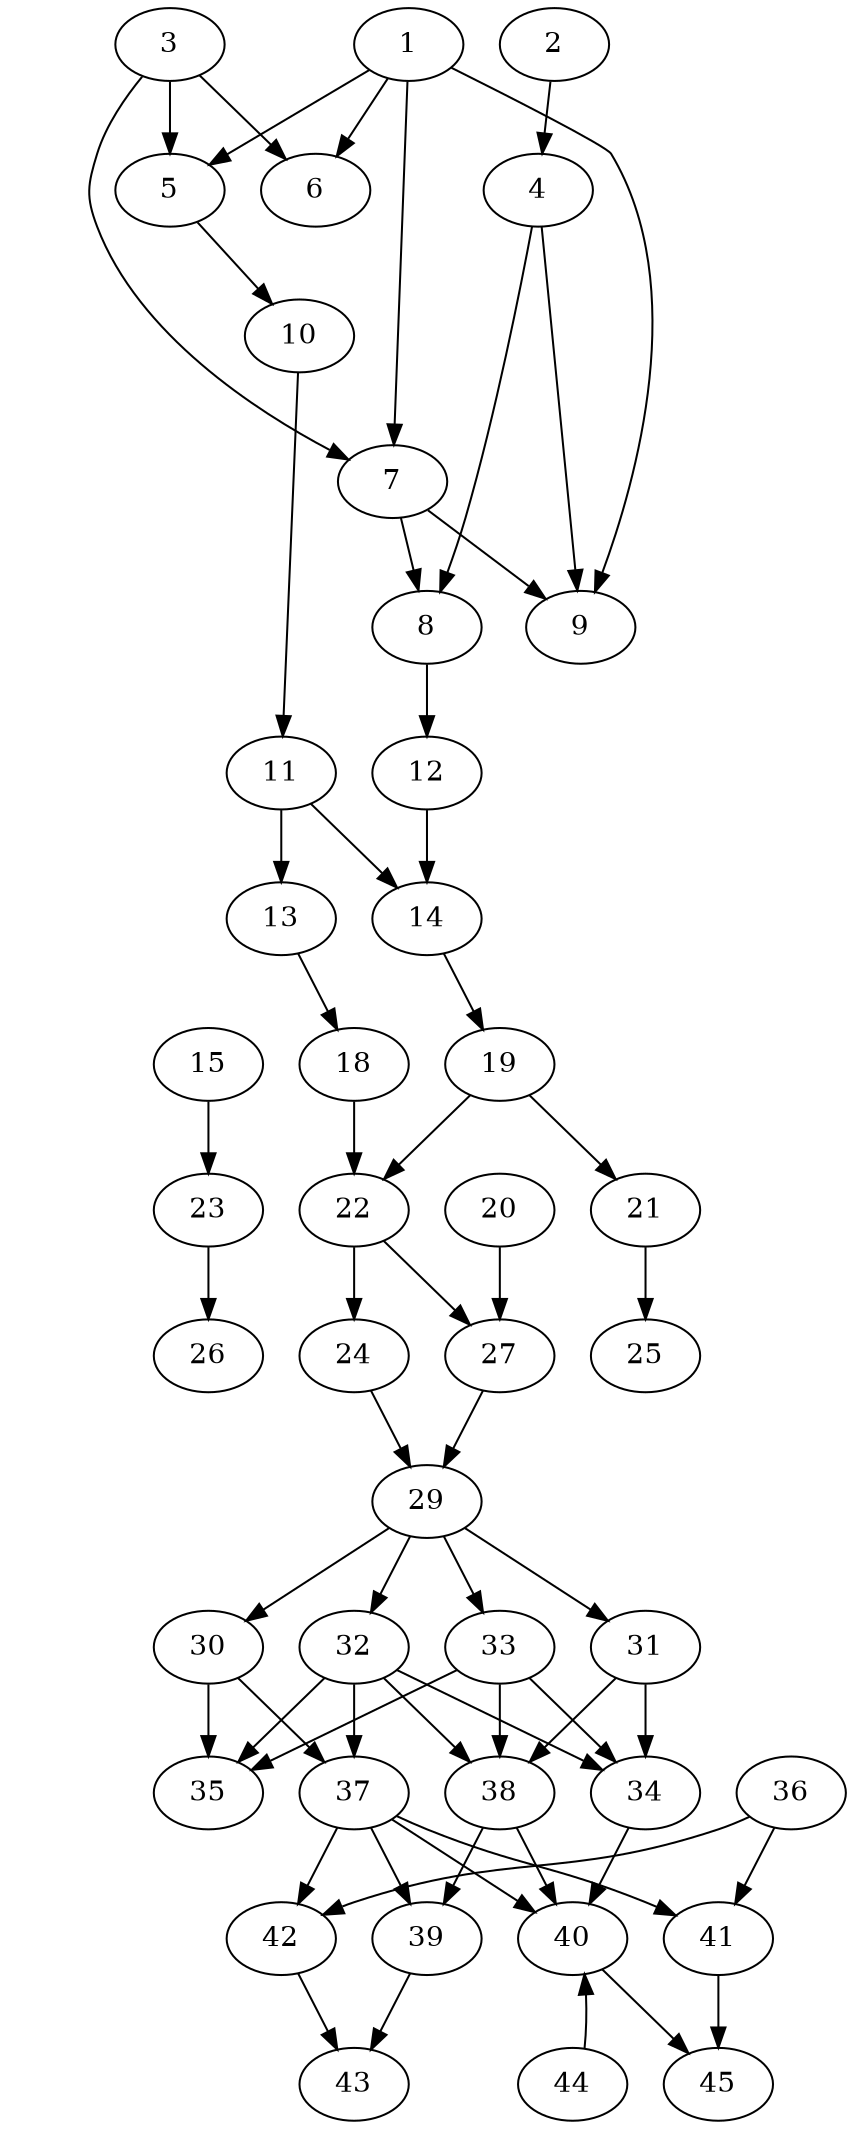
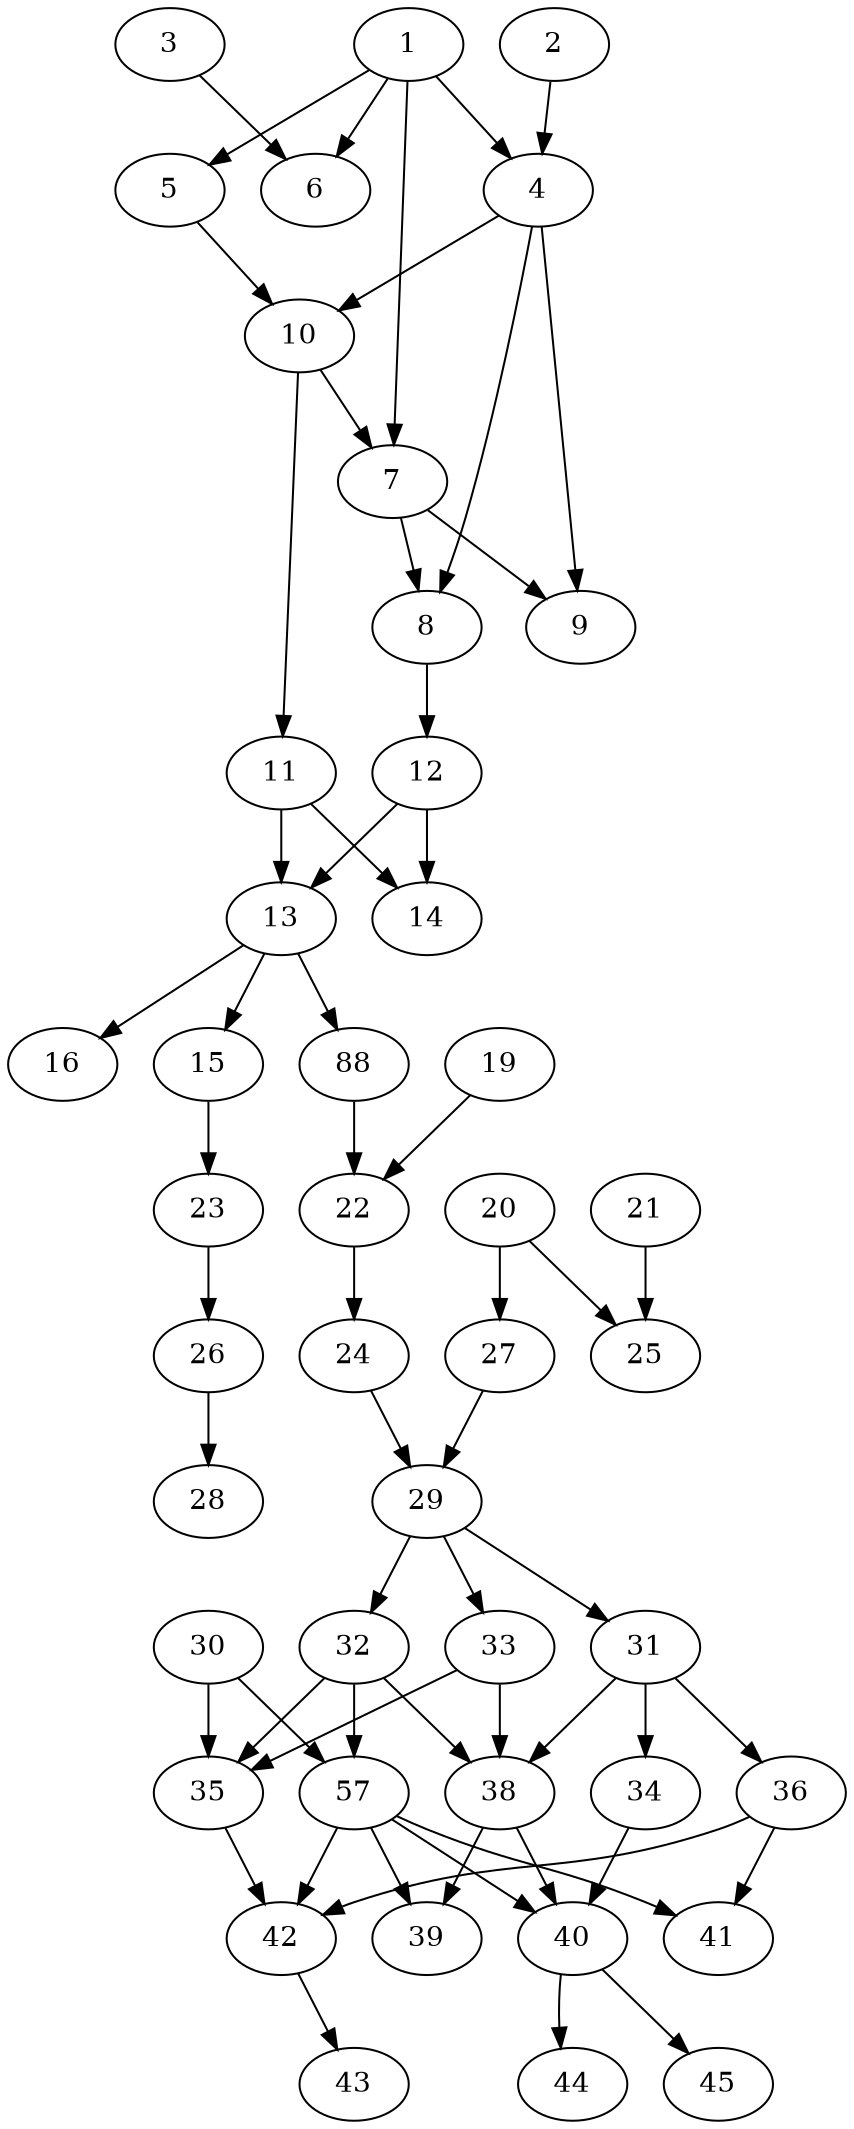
(170, 107) -> none
none -> (428, 258)
(649, 272) -> (467, 110)
(138, 298) -> (340, 400)
none -> (363, 837)
none -> (250, 983)
(459, 983) -> none
none -> (63, 1064)
(354, 1064) -> (354, 1064)
(565, 1130) -> none
(419, 1276) -> none
none -> (565, 1276)
none -> (208, 1502)
(326, 1569) -> none
(563, 1711) -> none
(486, 1713) -> none
none -> (711, 1713)
(354, 1793) -> (354, 1793)
none -> (240, 1857)
(395, 2002) -> none
(718, 2002) -> none
(586, 2021) -> (559, 2001)
